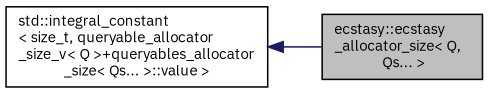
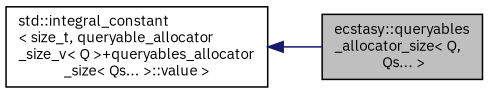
(402, 47) -> (402, 47)
